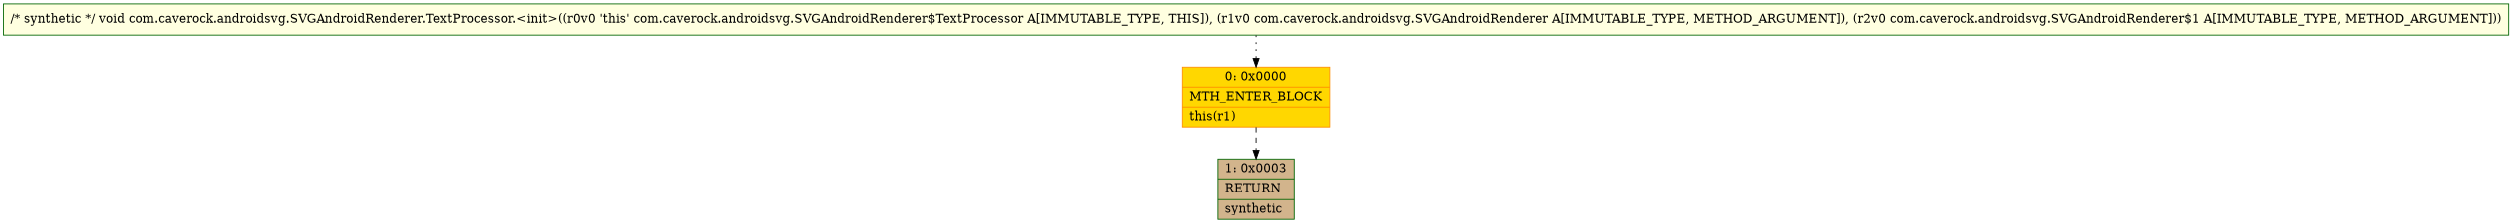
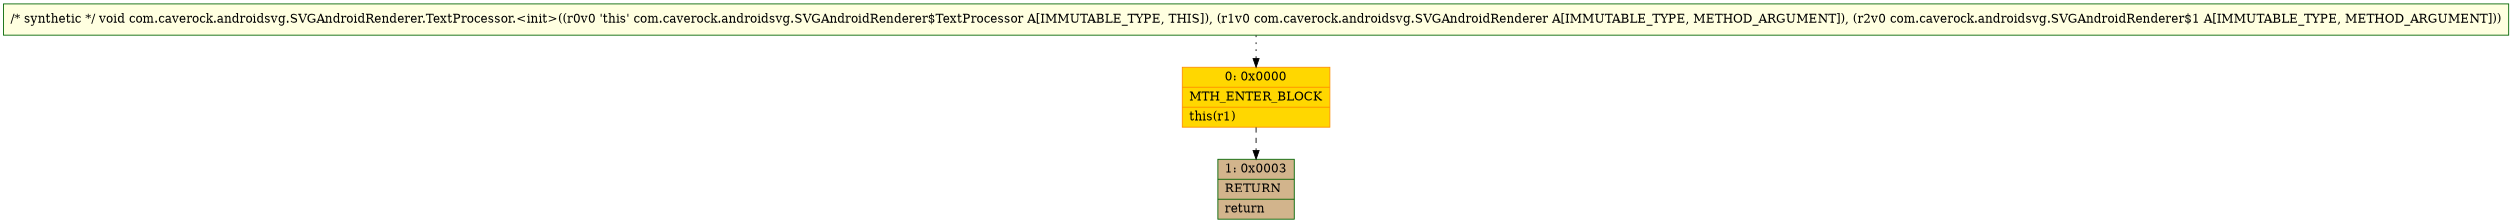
(1254, 209) -> (1245, 209)
